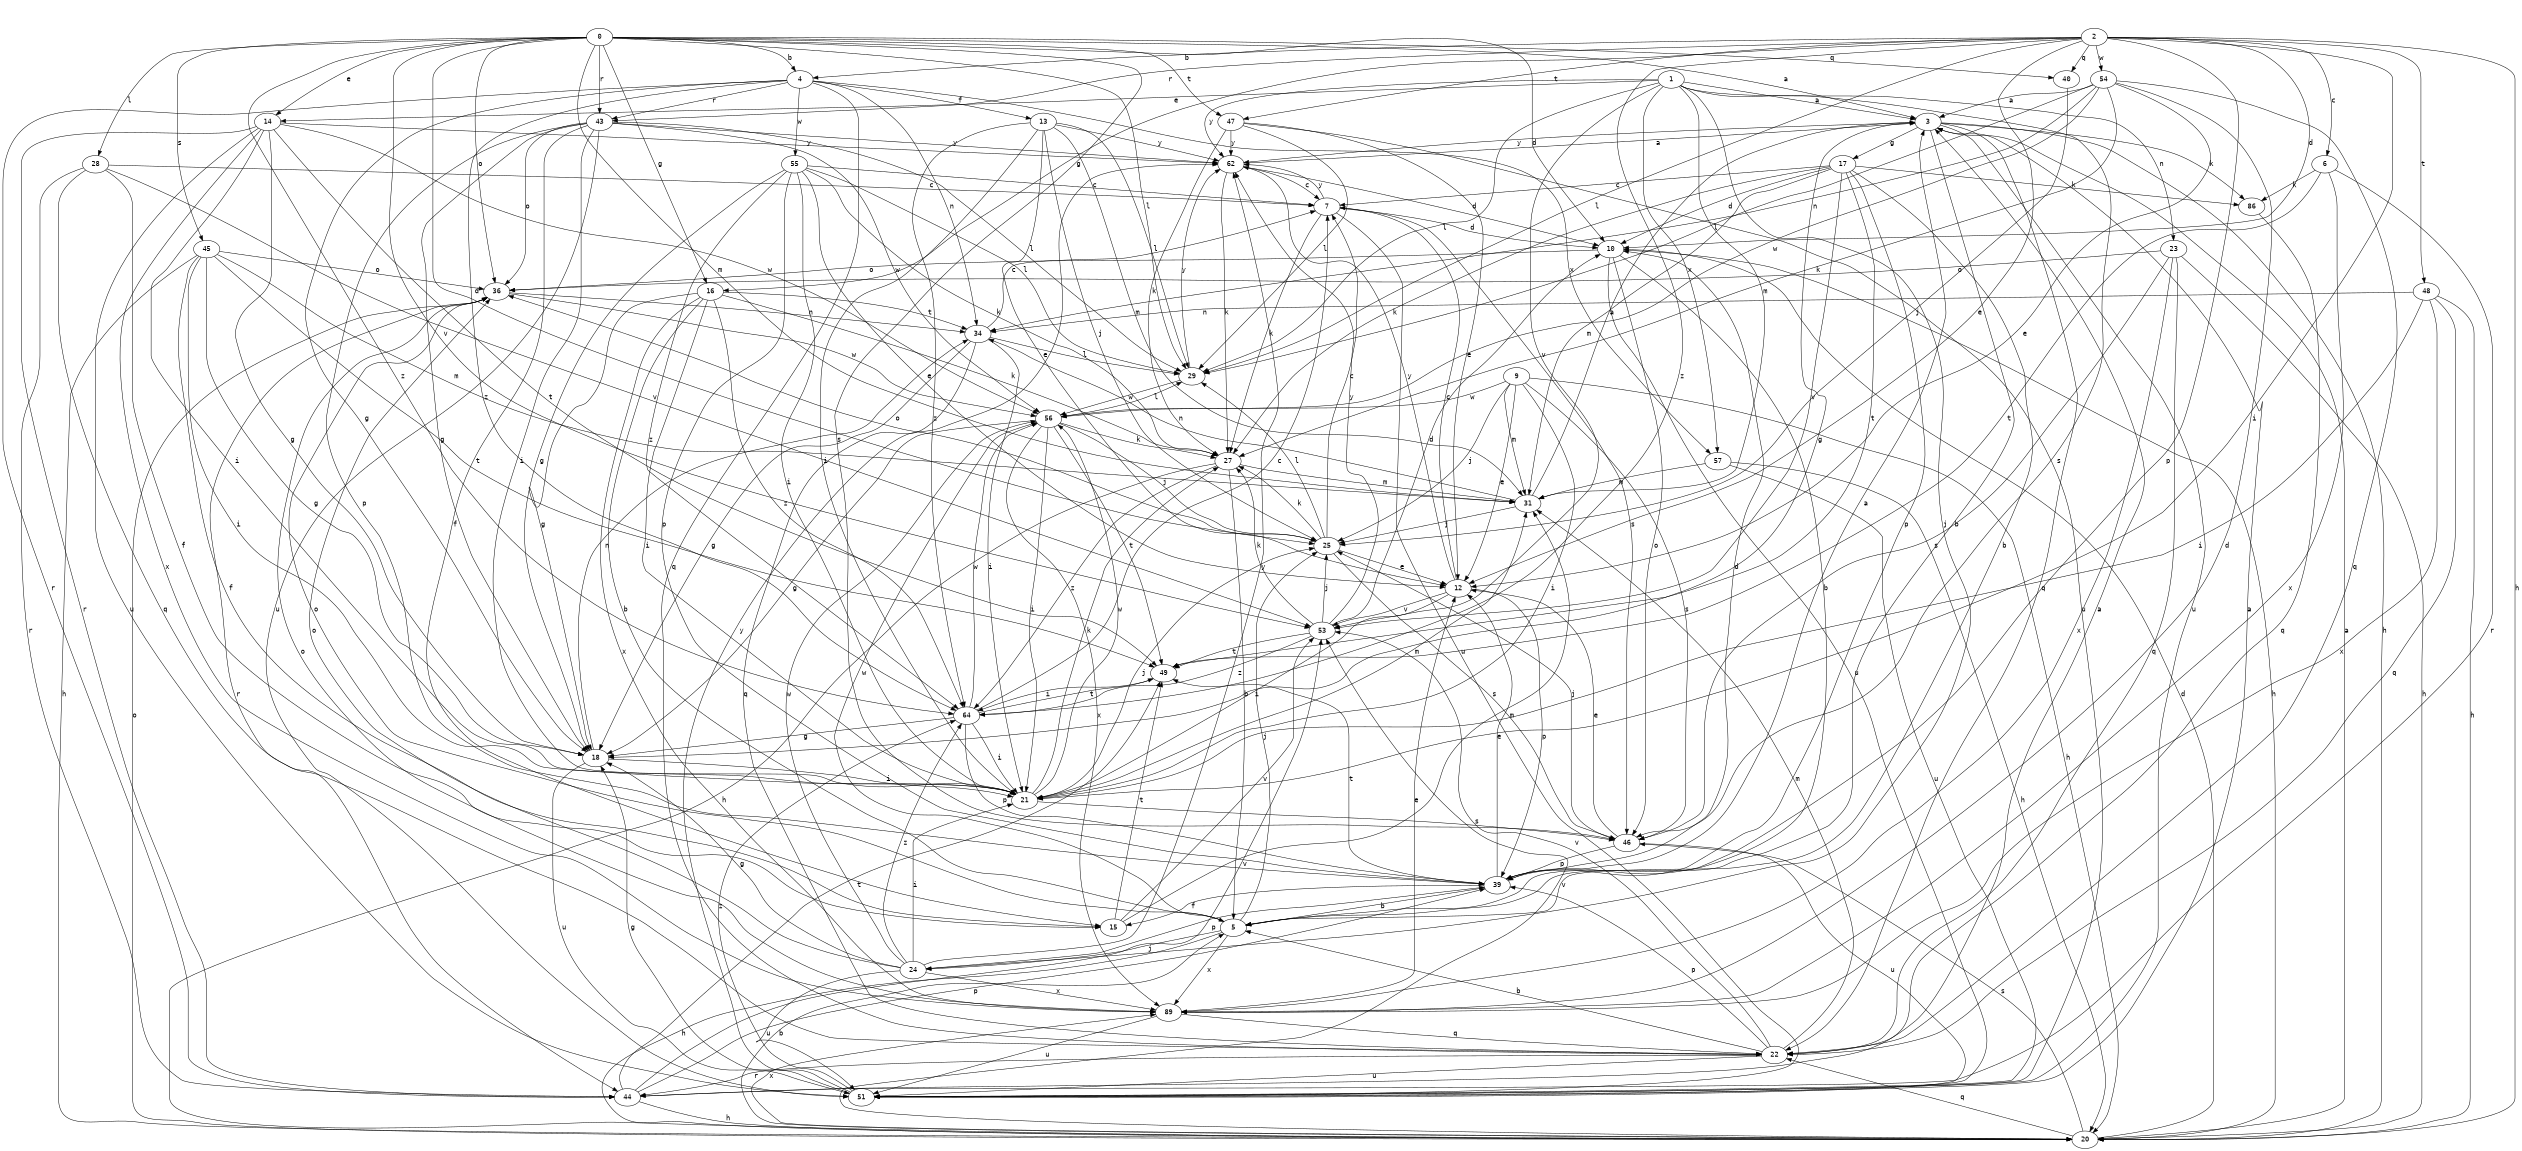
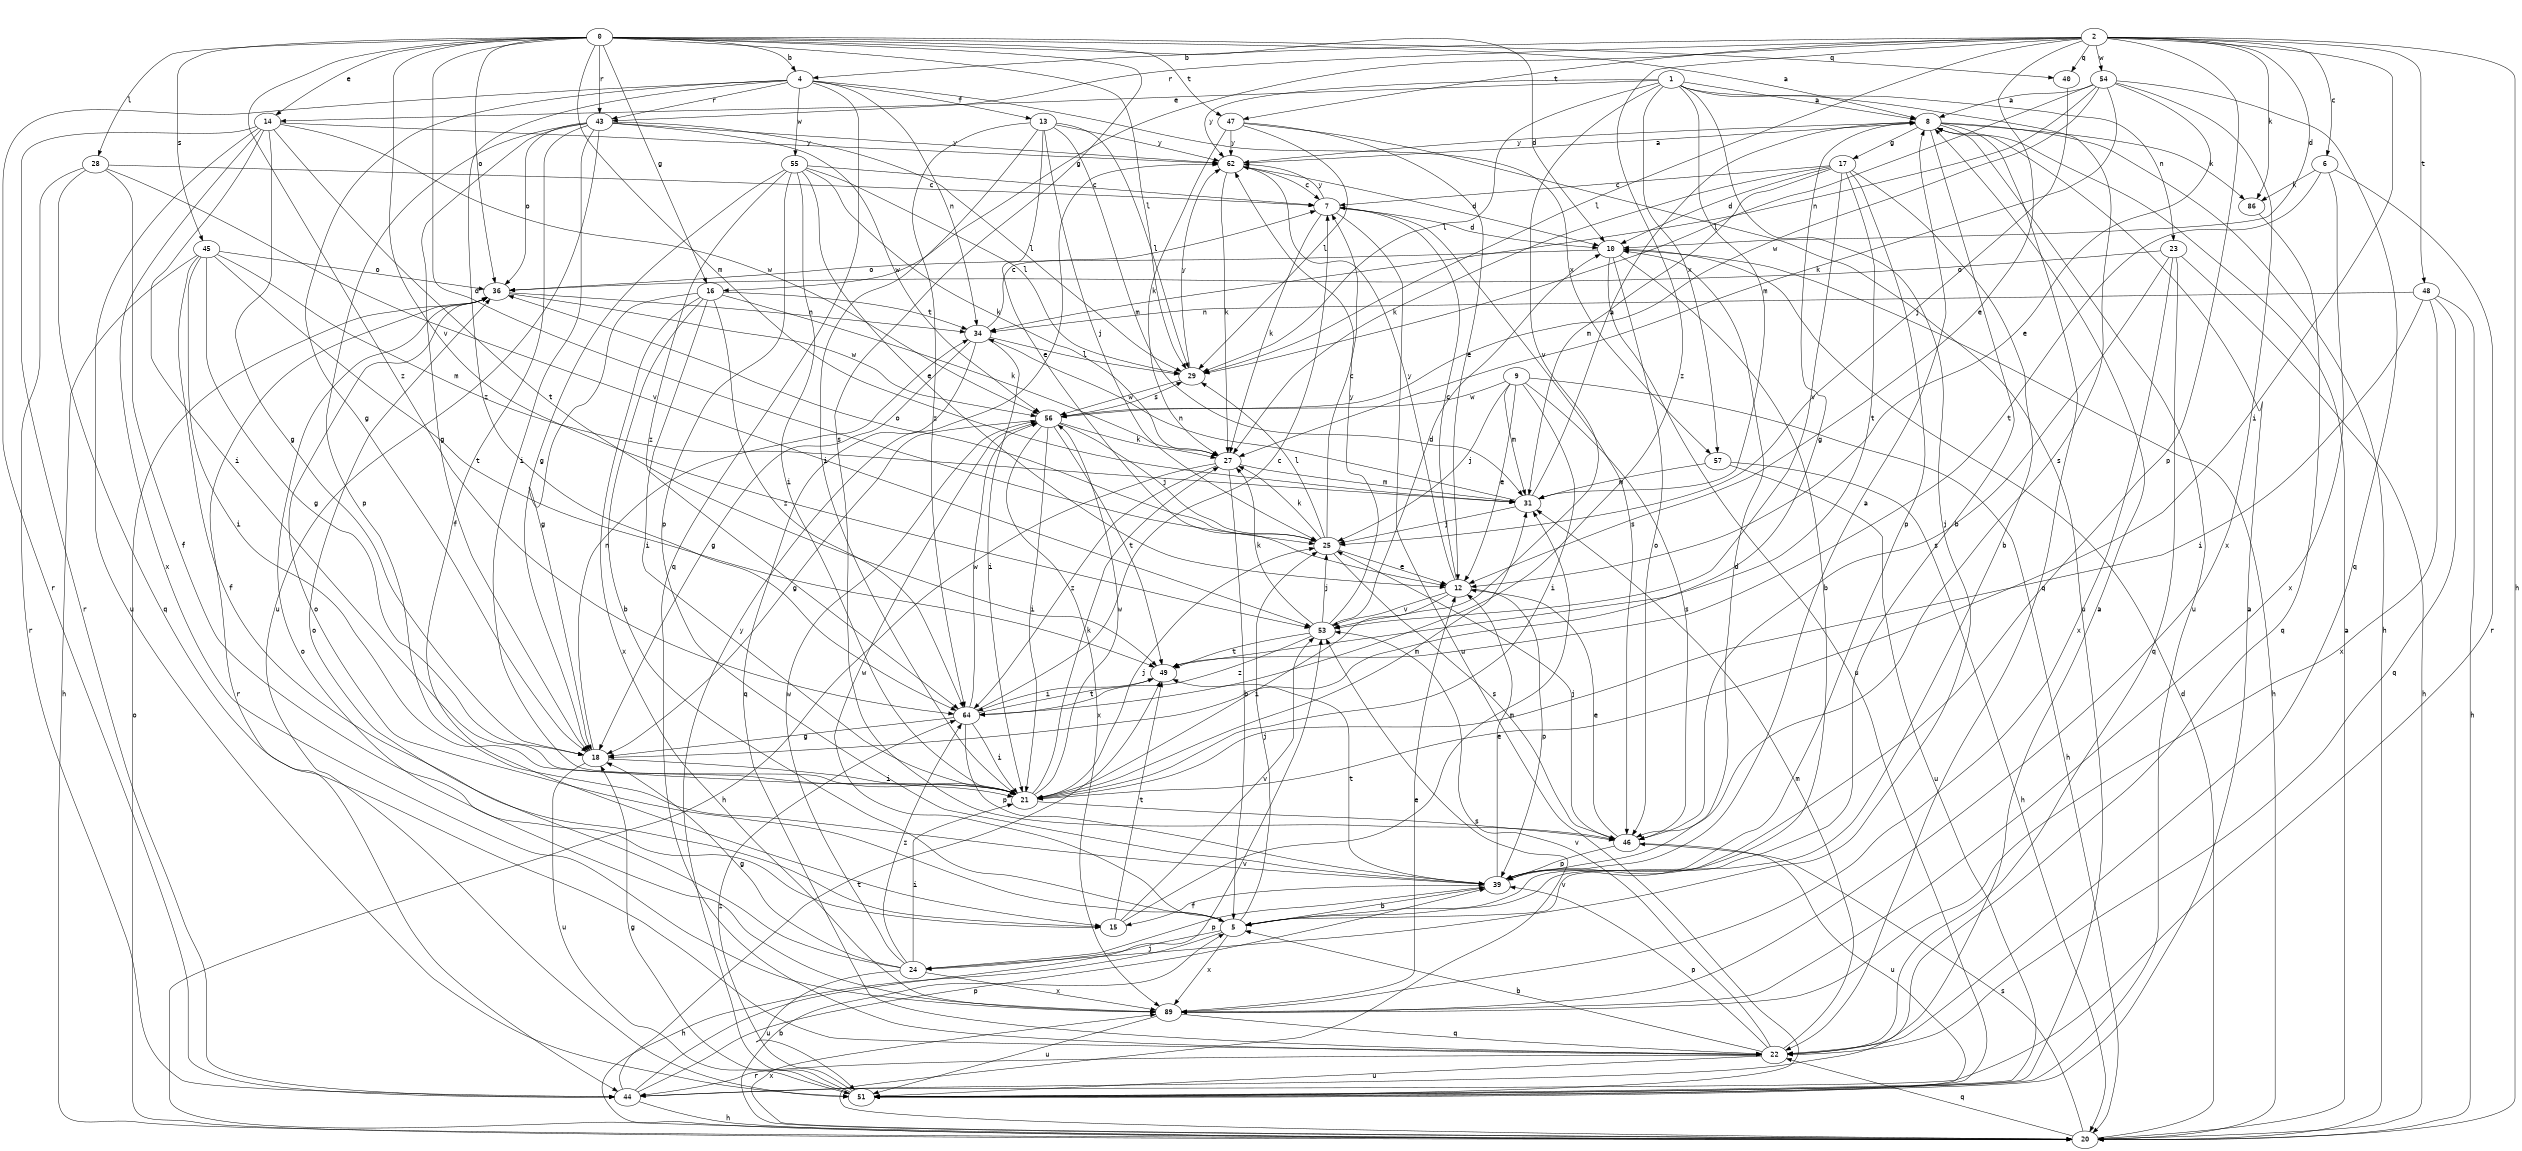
(1928, 122) -> (1928, 122)
(2045, 185) -> (2253, 55)
(1156, 398) -> (1156, 398)
(2227, 546) -> (2227, 546)
(1226, 690) -> none
